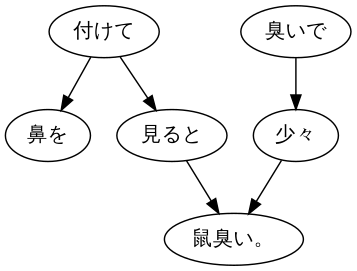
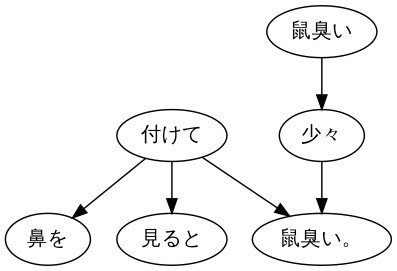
(296, 32) -> (322, 32)
(199, 181) -> (240, 183)
